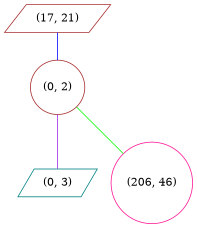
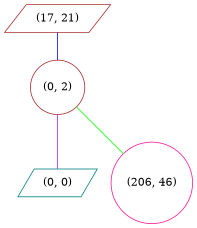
(58, 183) -> (58, 183)
